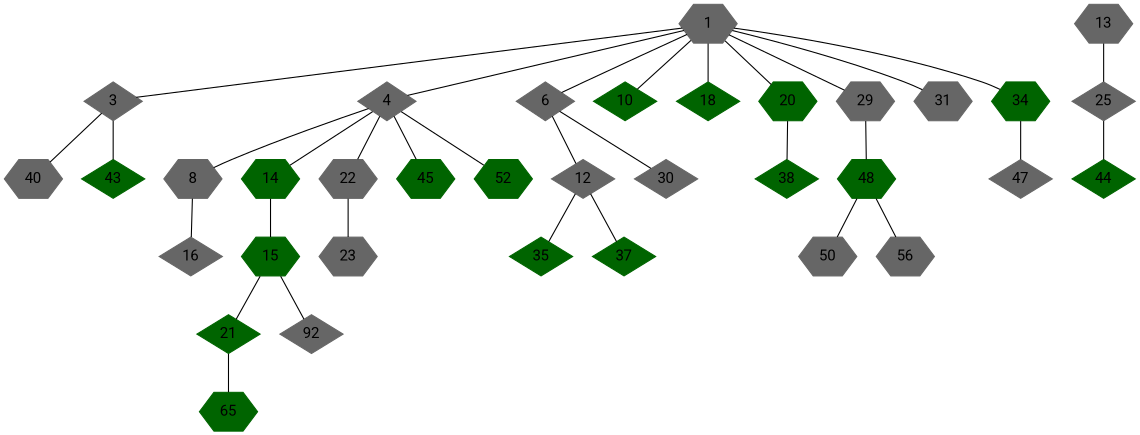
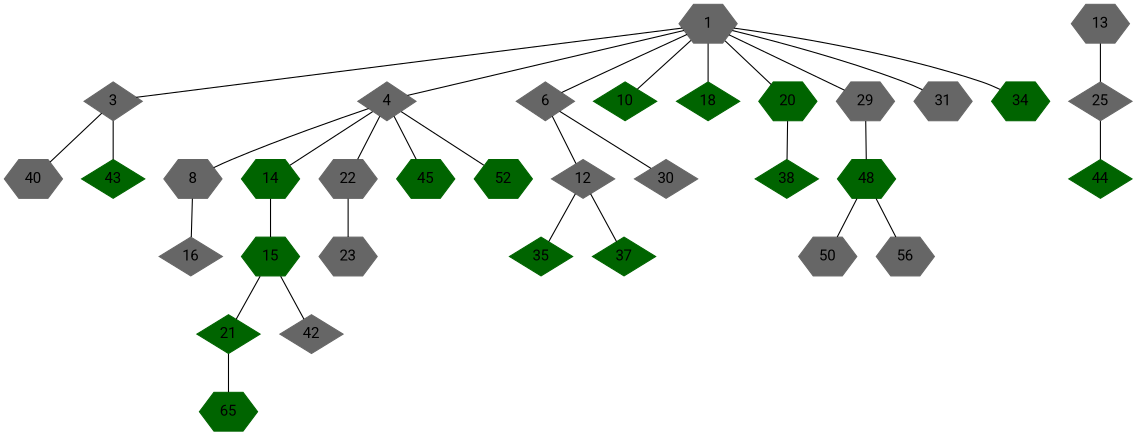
(1021, 179) -> none
(311, 334) -> (311, 334)
